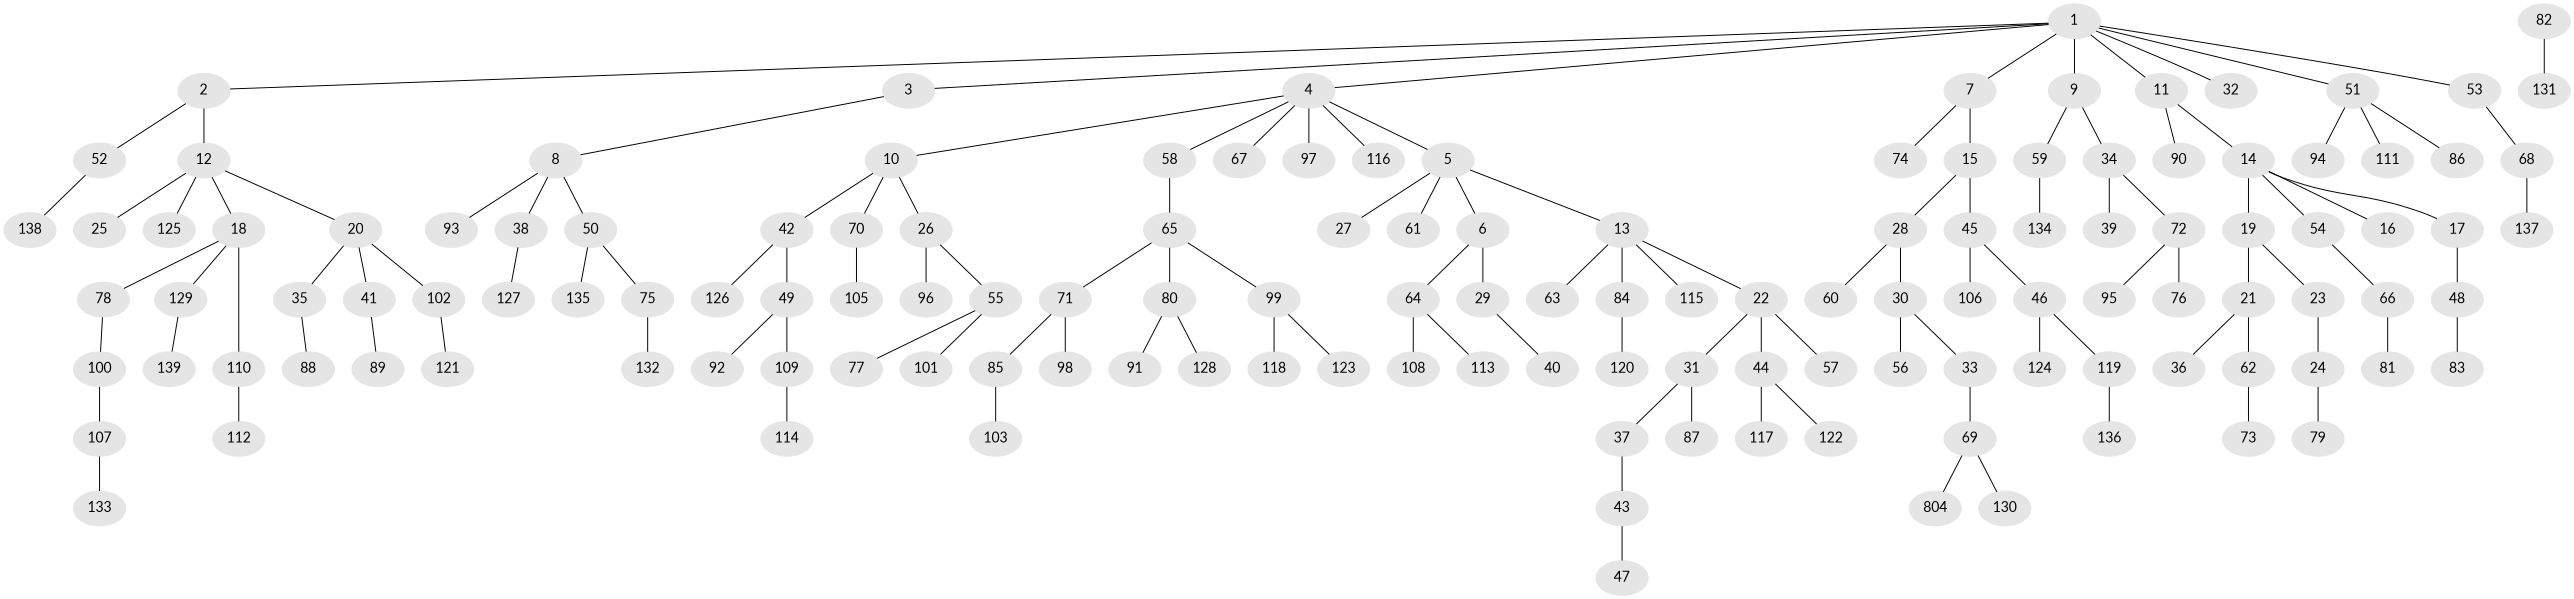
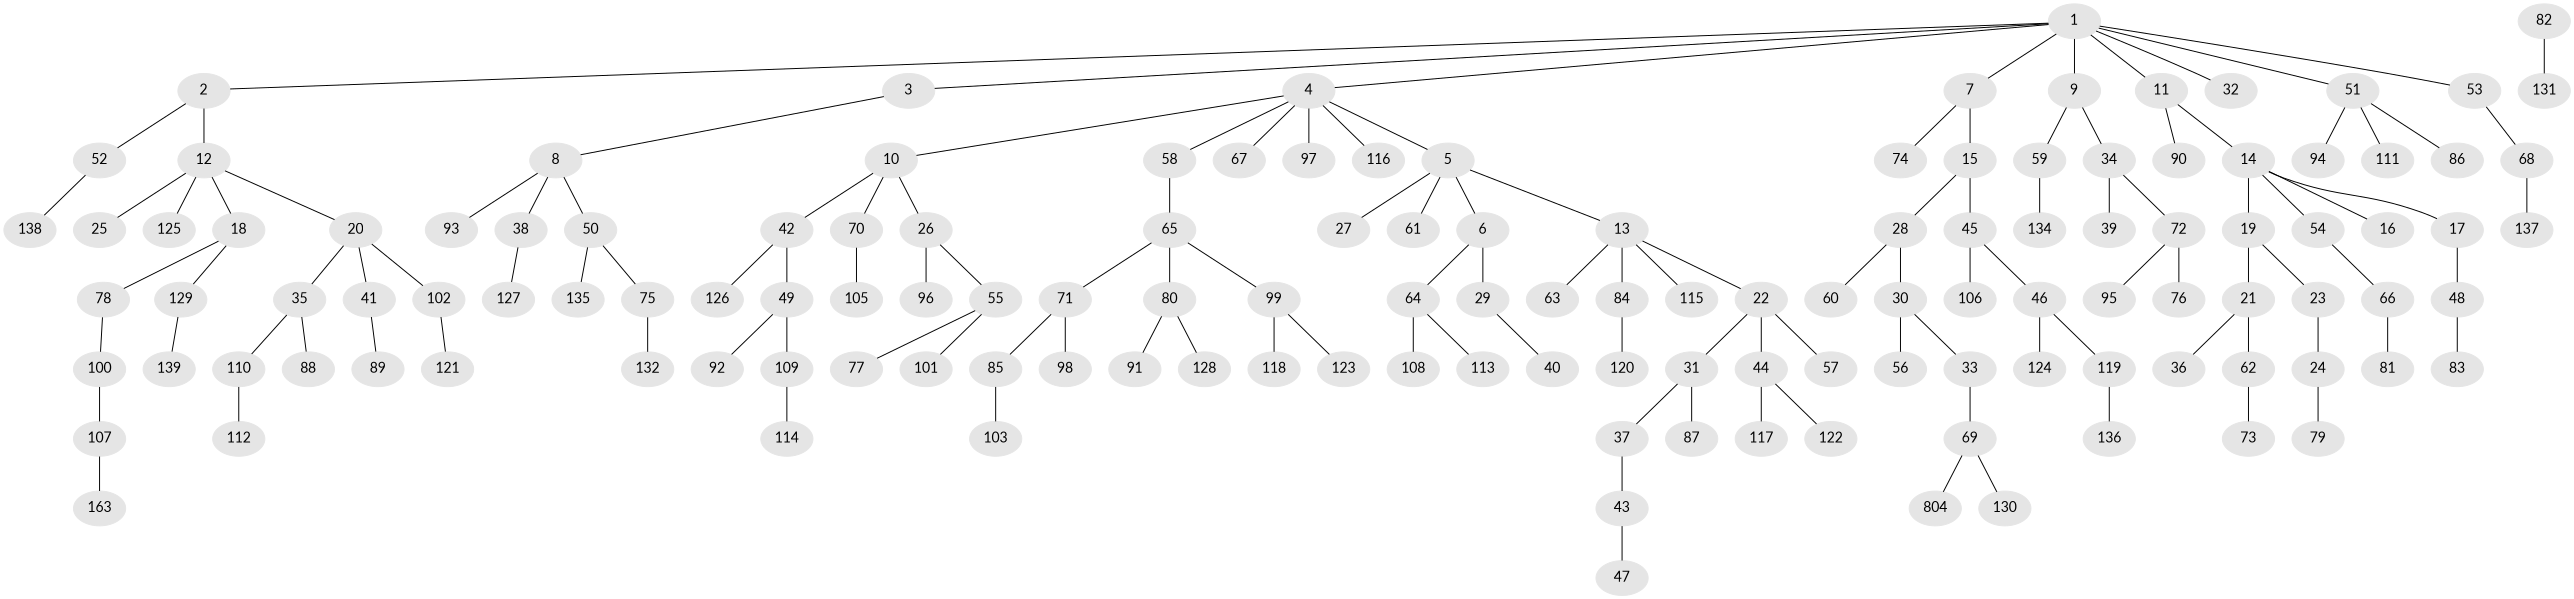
(239, 300) -> (269, 334)
(100, 508) -> (100, 508)
